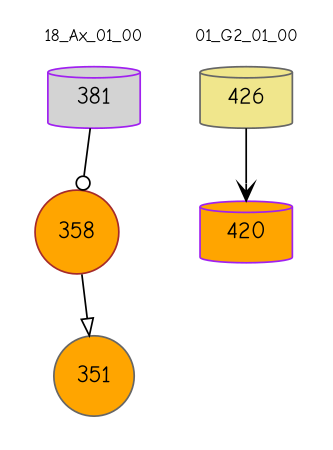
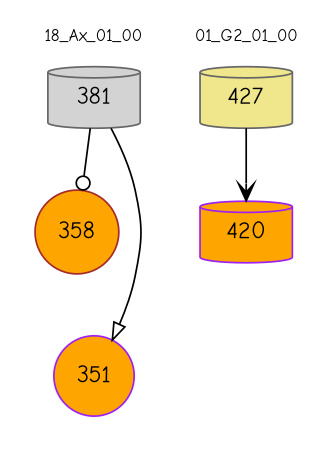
(94, 97) -> (94, 97)
(246, 97) -> (246, 97)
(85, 296) -> (141, 225)
(94, 376) -> (94, 376)
